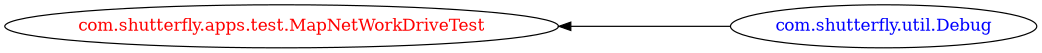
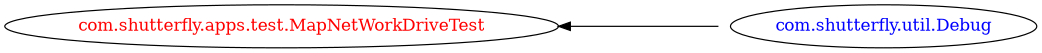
(651, 26) -> (644, 26)
